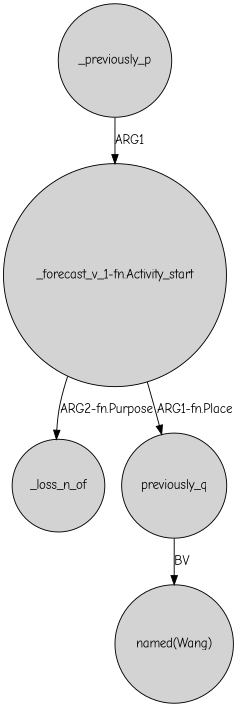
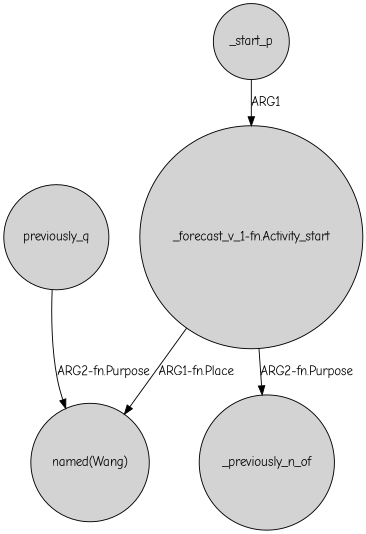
(115, 60) -> (251, 42)
(153, 404) -> (158, 367)
(58, 486) -> (267, 463)
(182, 562) -> (104, 372)
